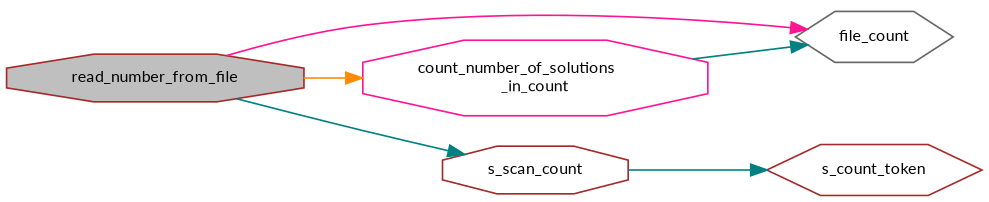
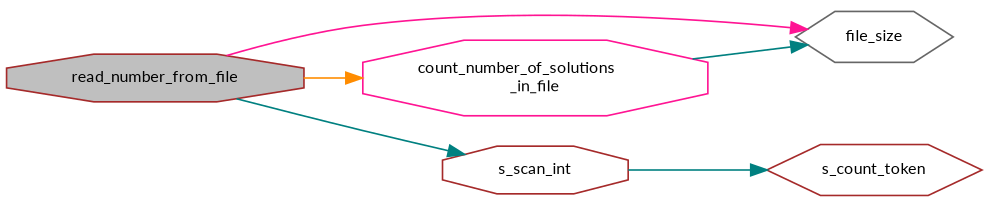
(874, 37) -> (874, 37)
(535, 78) -> (535, 78)
(535, 170) -> (535, 170)
